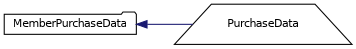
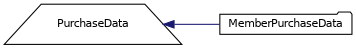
(170, 24) -> (197, 24)
